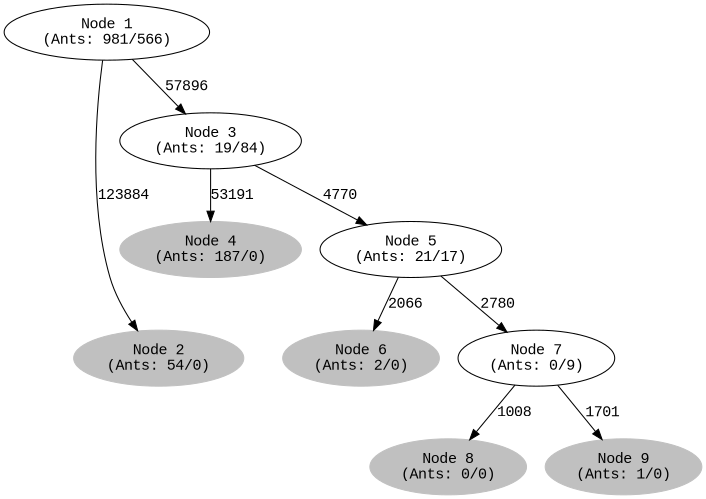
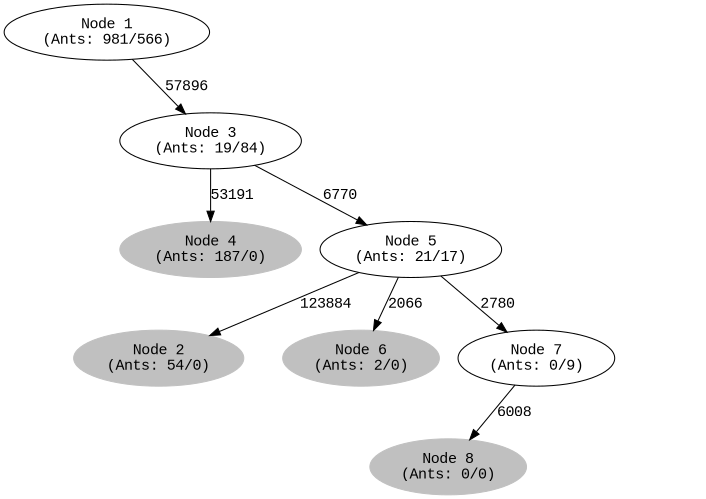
(97, 194) -> (289, 302)
(340, 195) -> (340, 195)
(515, 412) -> (515, 412)
(624, 467) -> none
